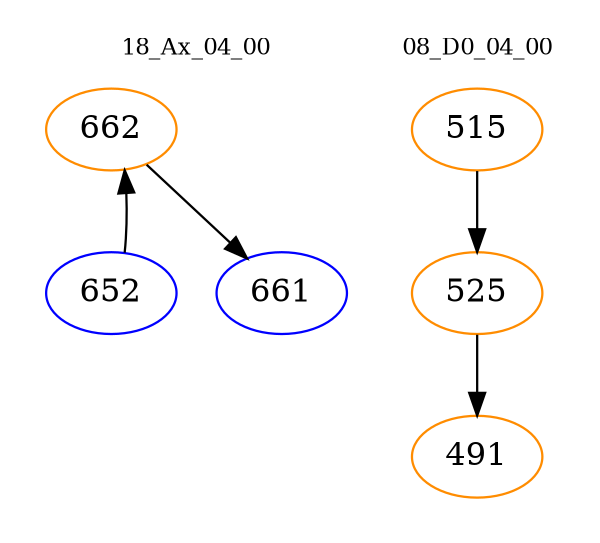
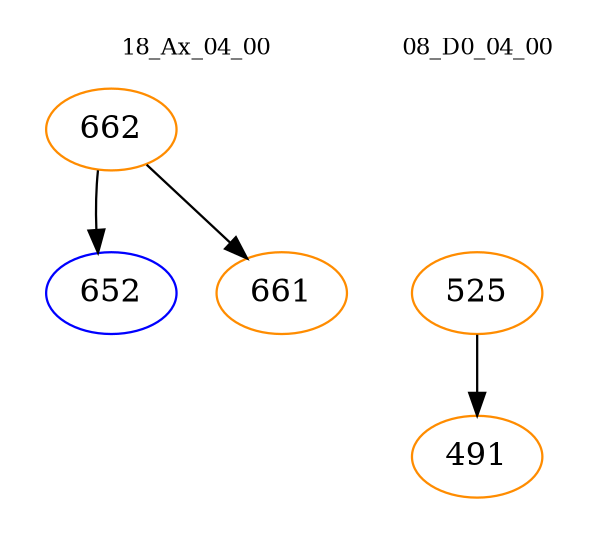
(477, 130) -> none
(127, 223) -> (96, 200)
(282, 293) -> (282, 293)
